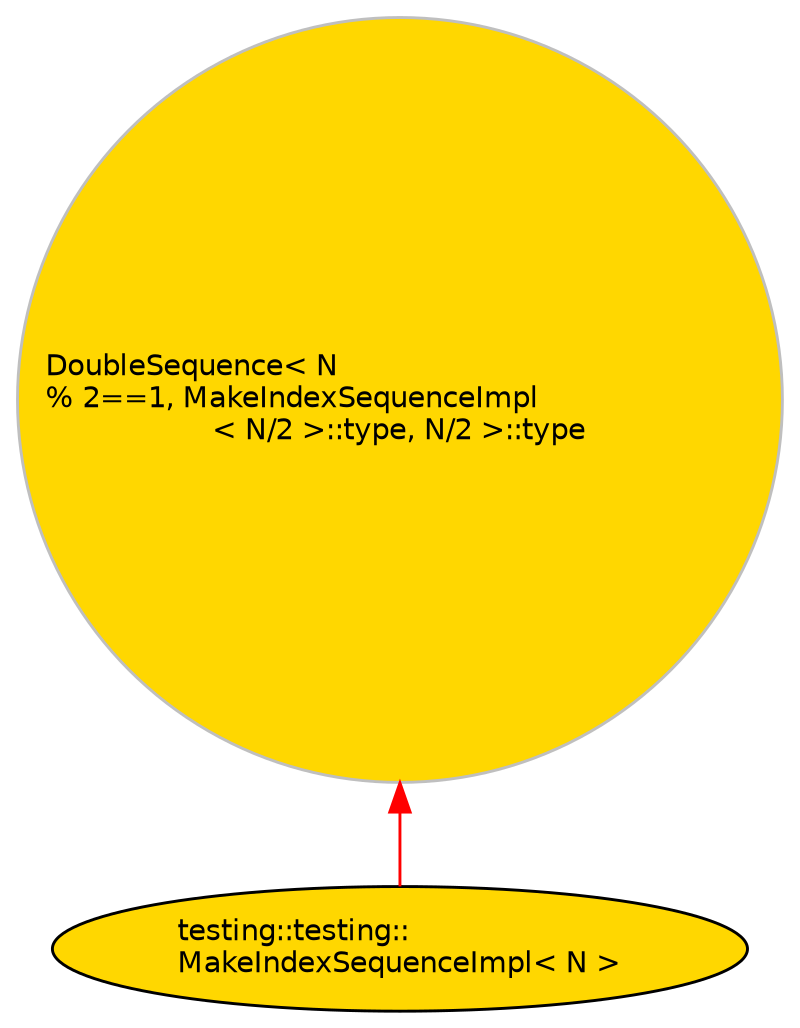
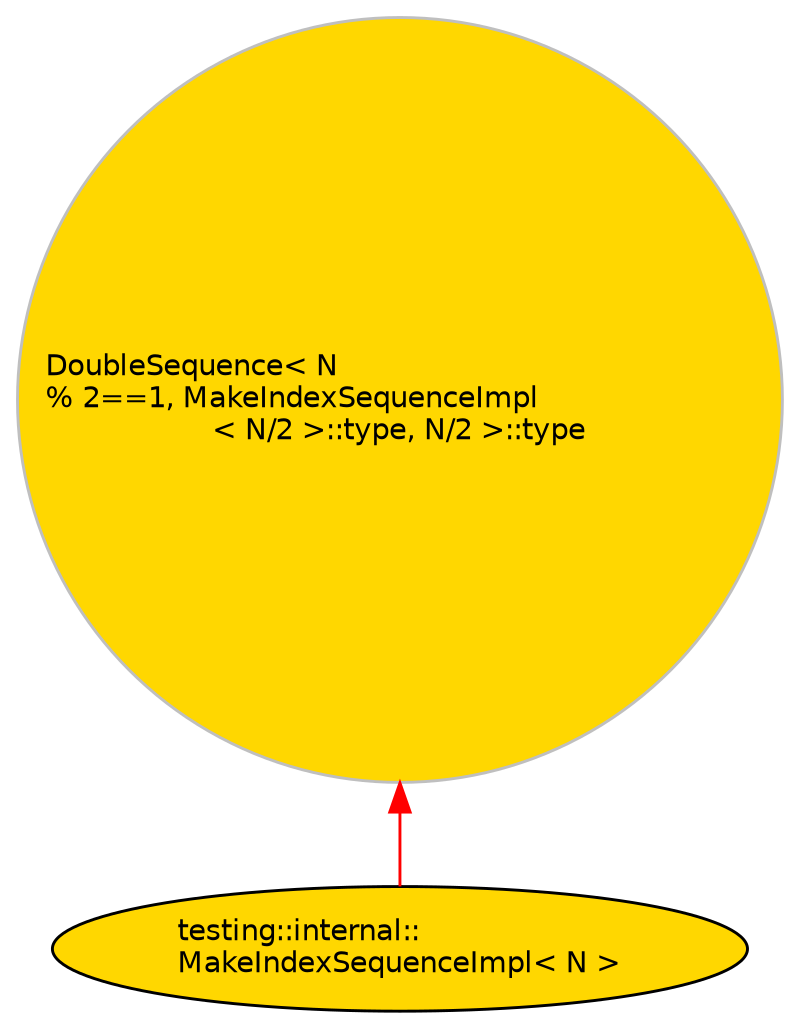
(400, 949) -> (400, 949)
